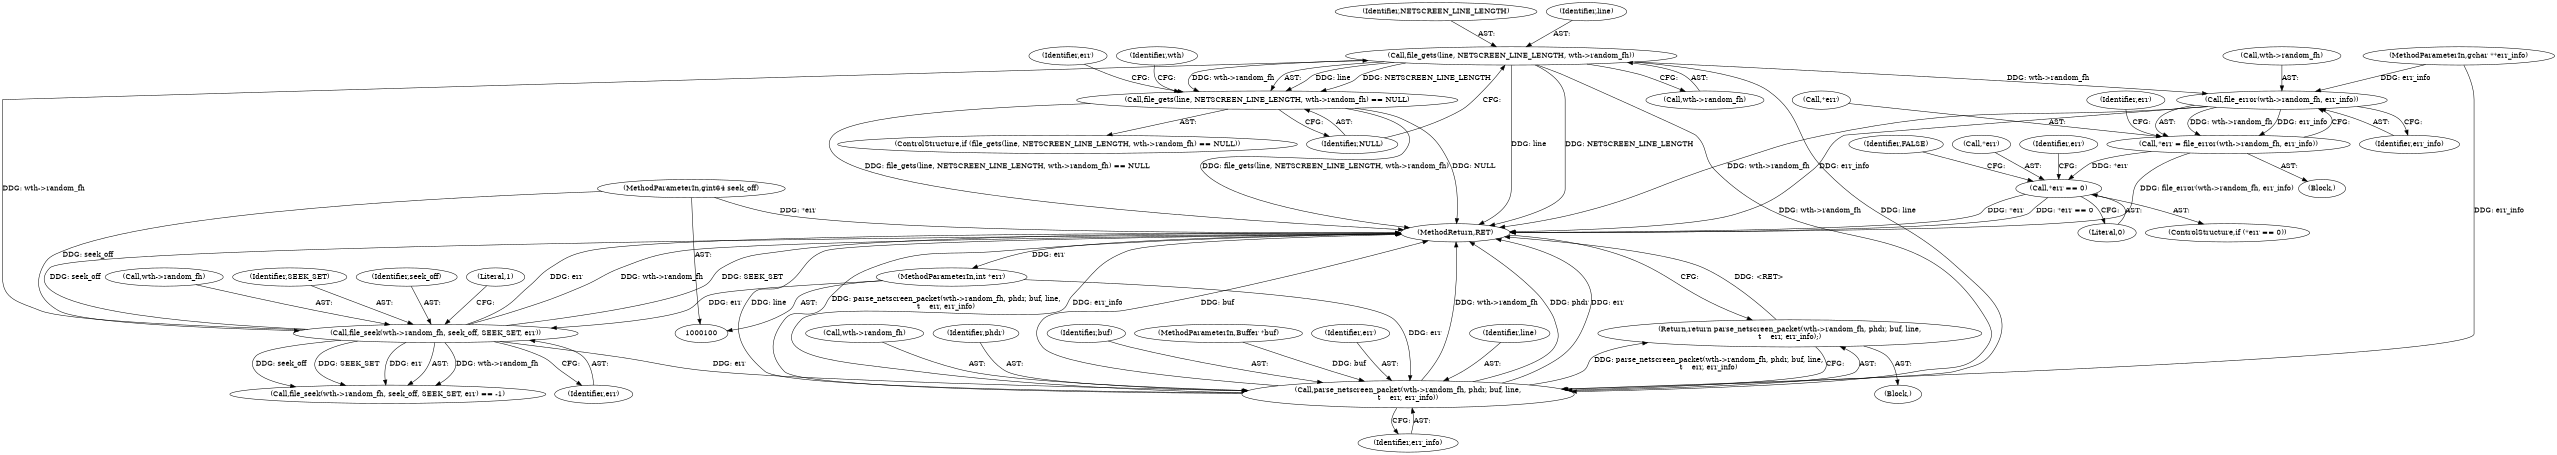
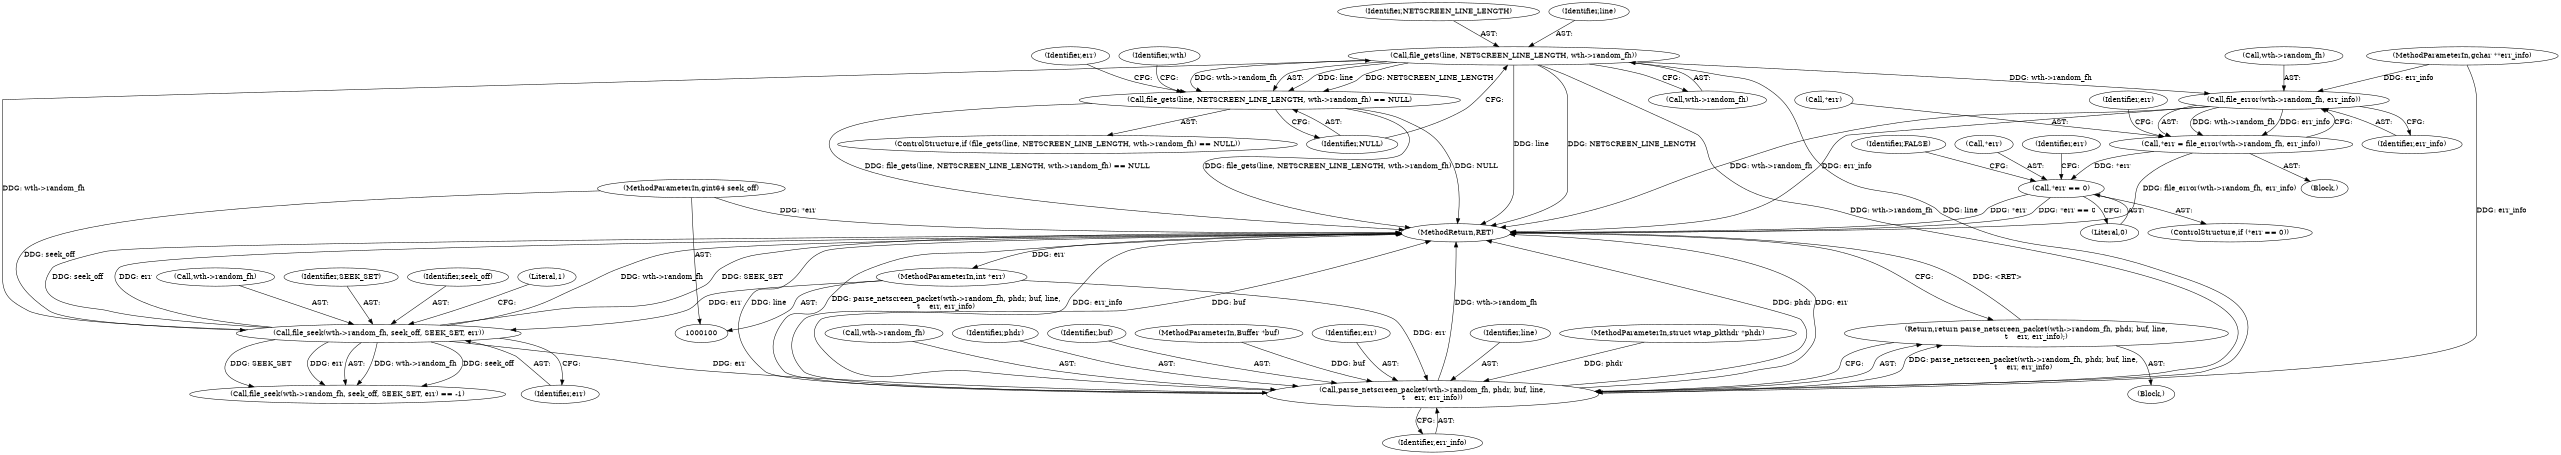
none -> (1678, 333)
